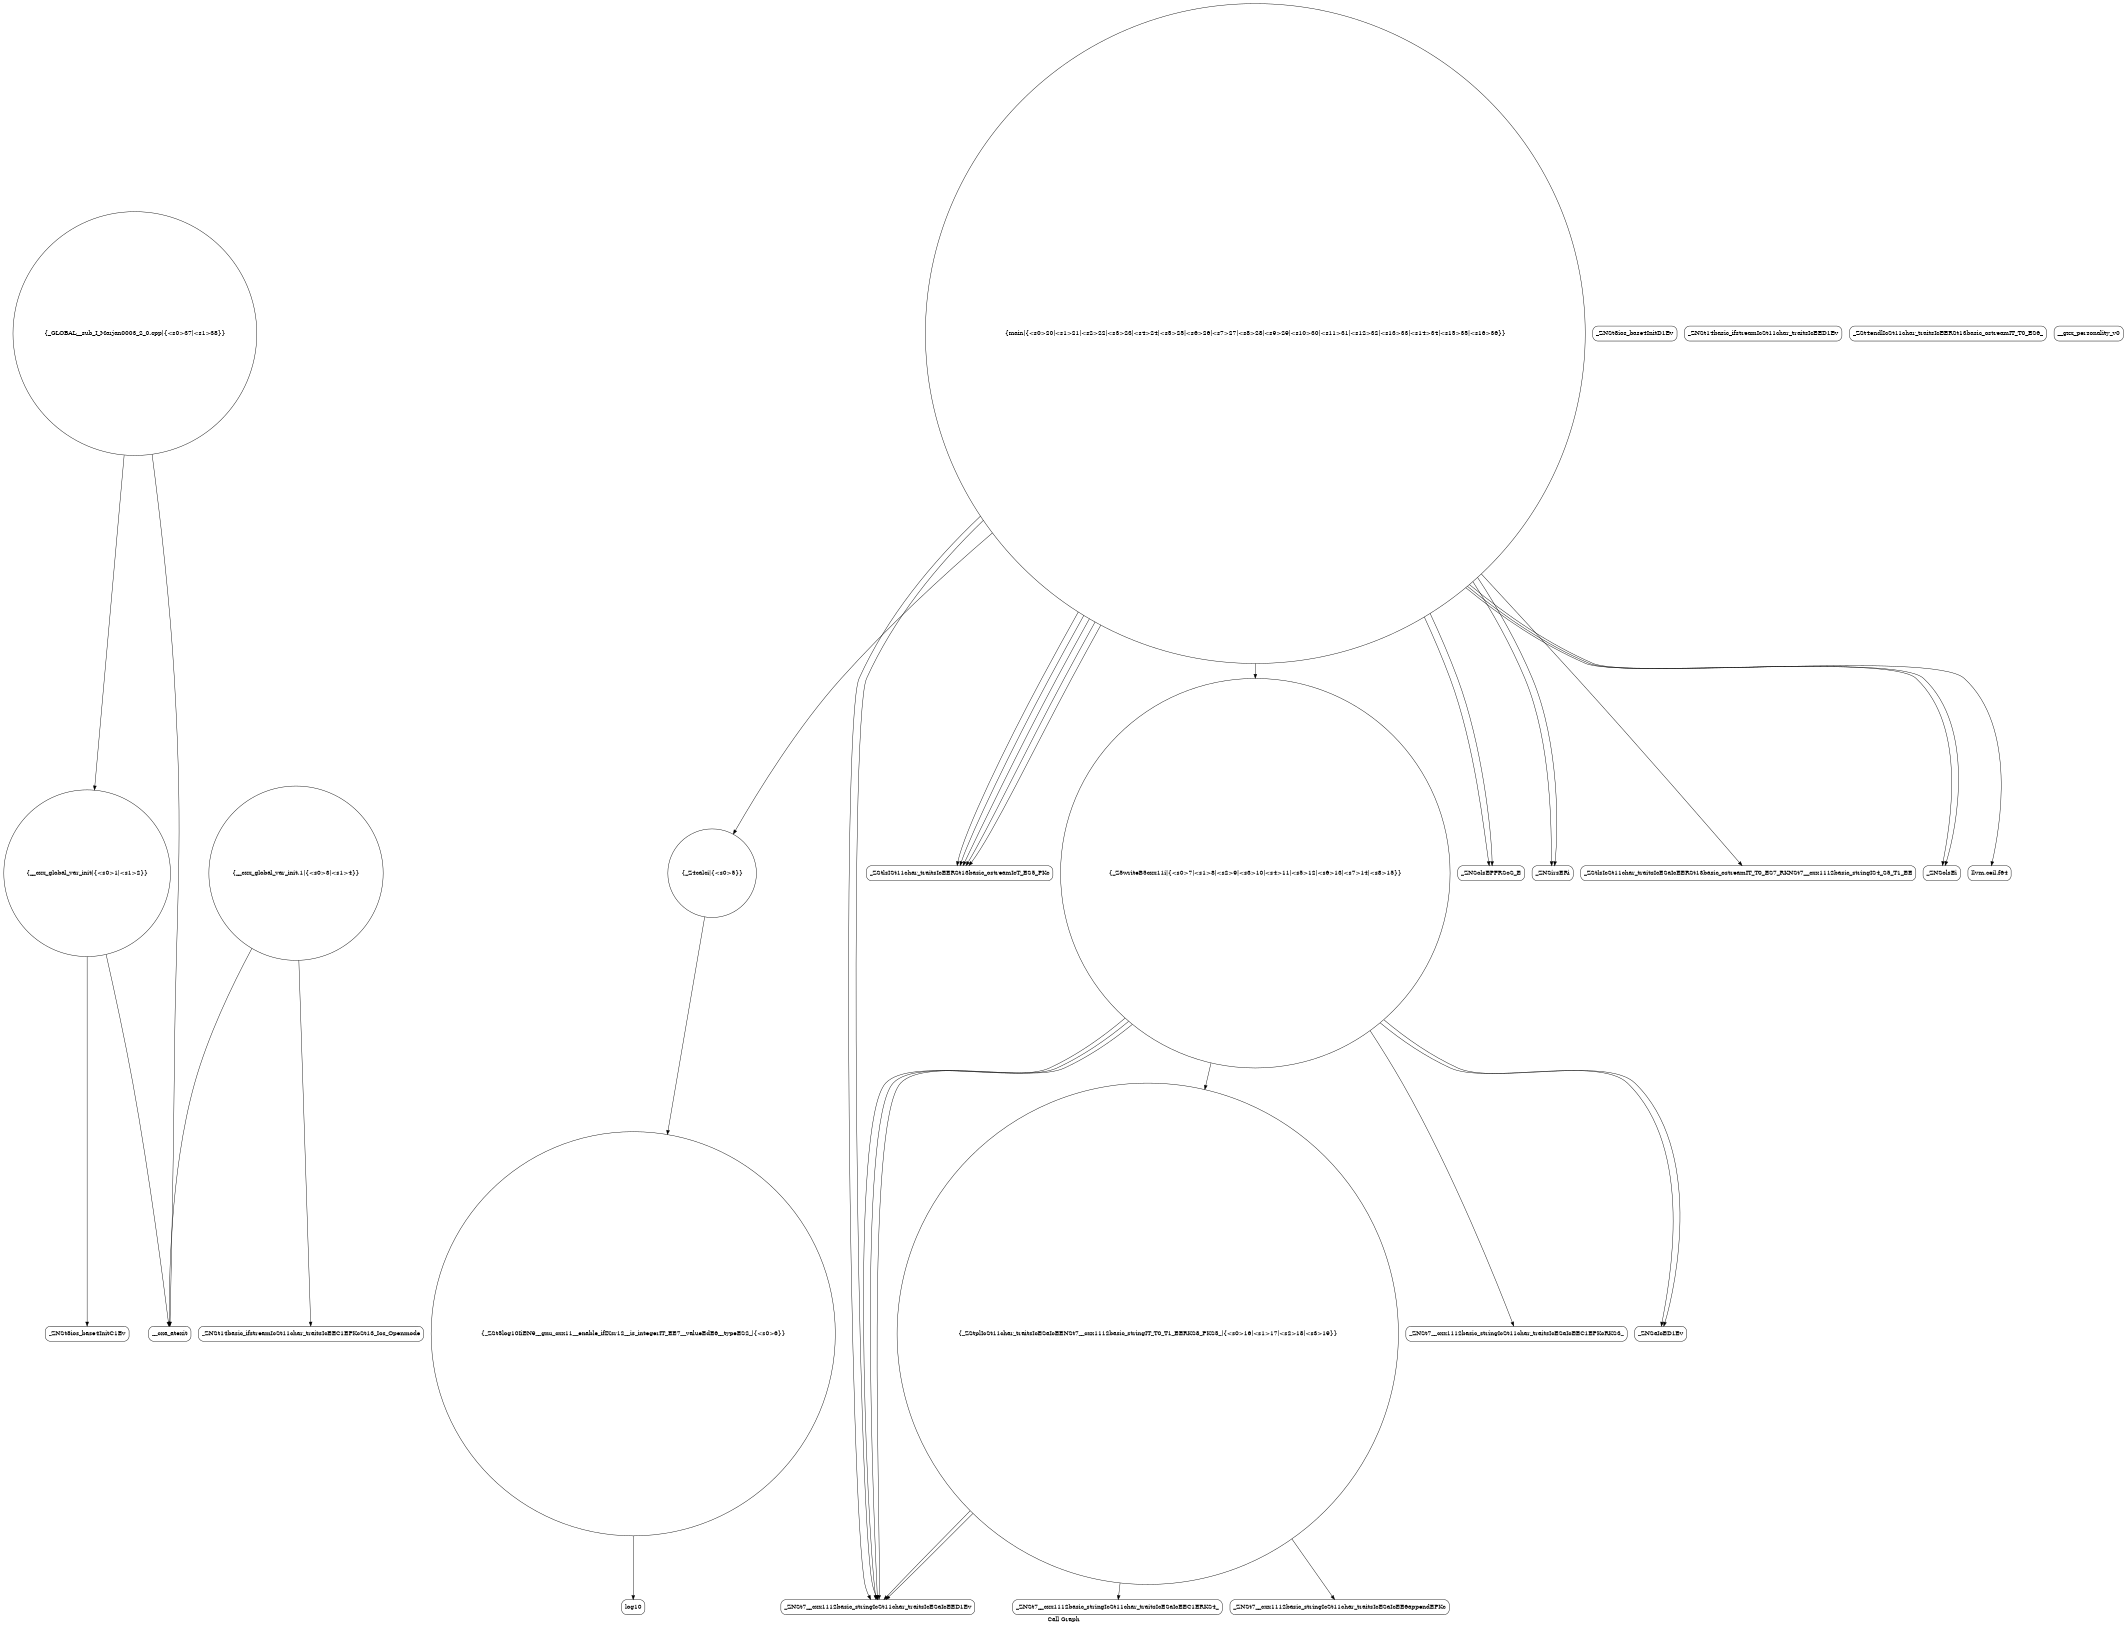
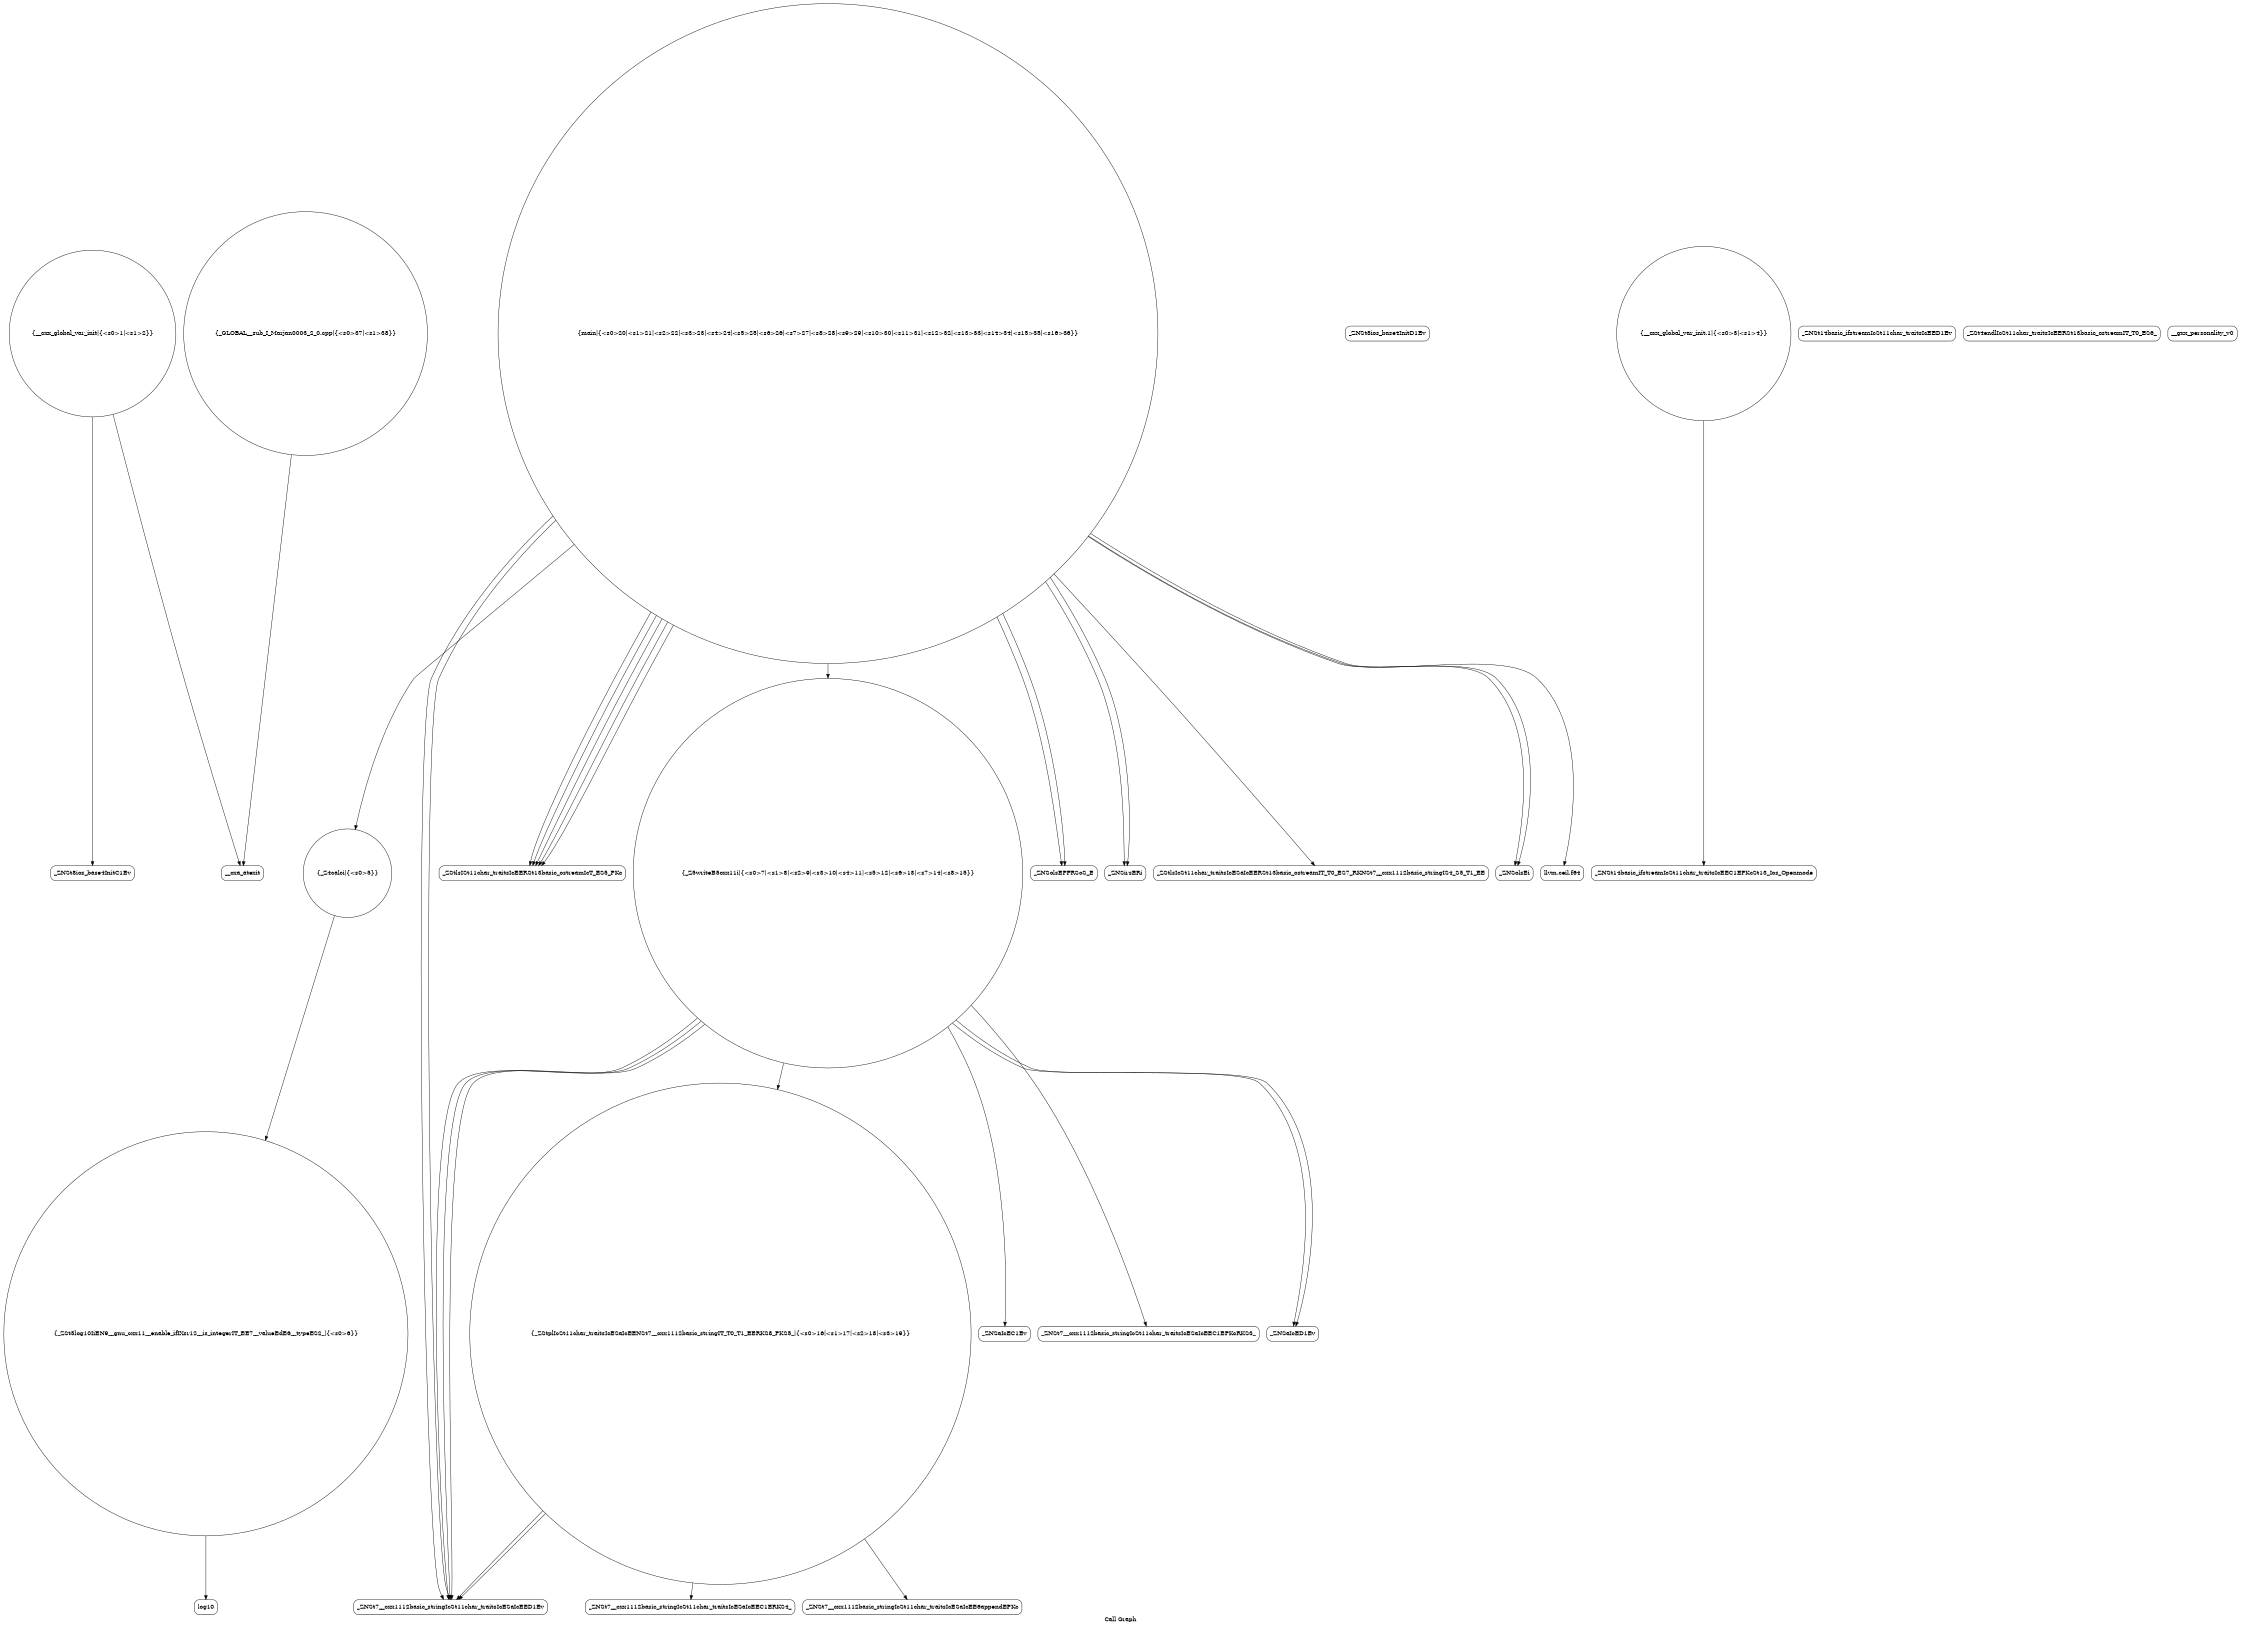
(109, 621) -> none
(184, 1129) -> none
none -> (1004, 1334)
